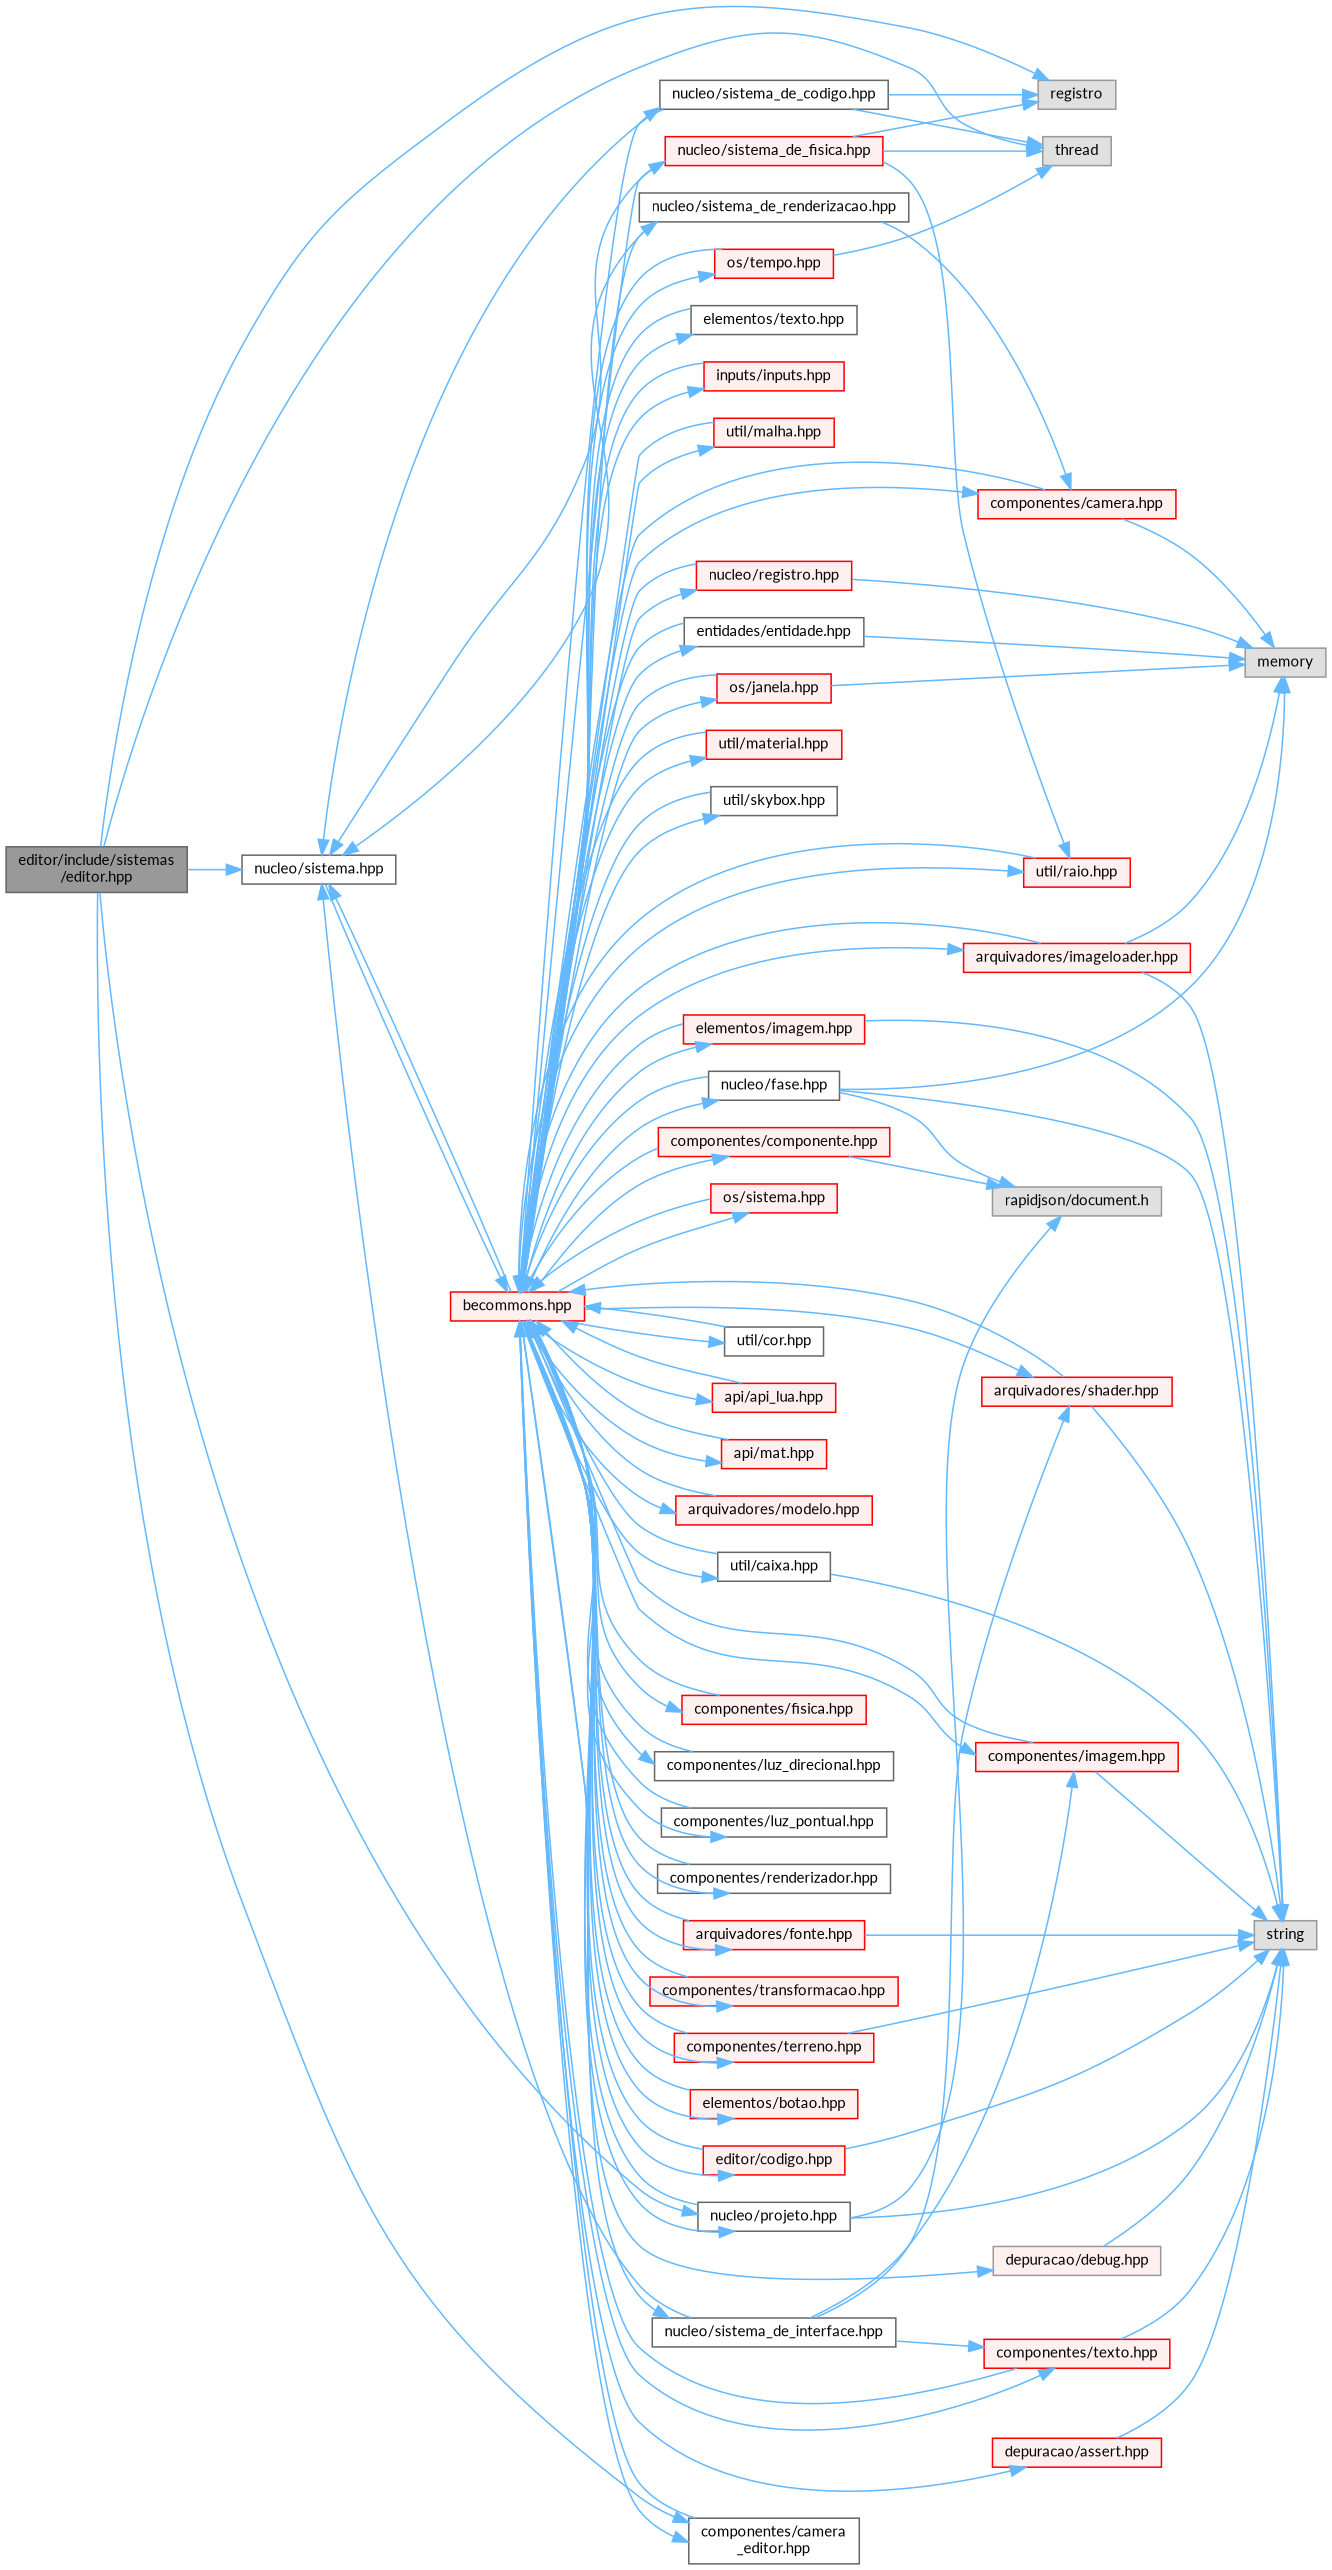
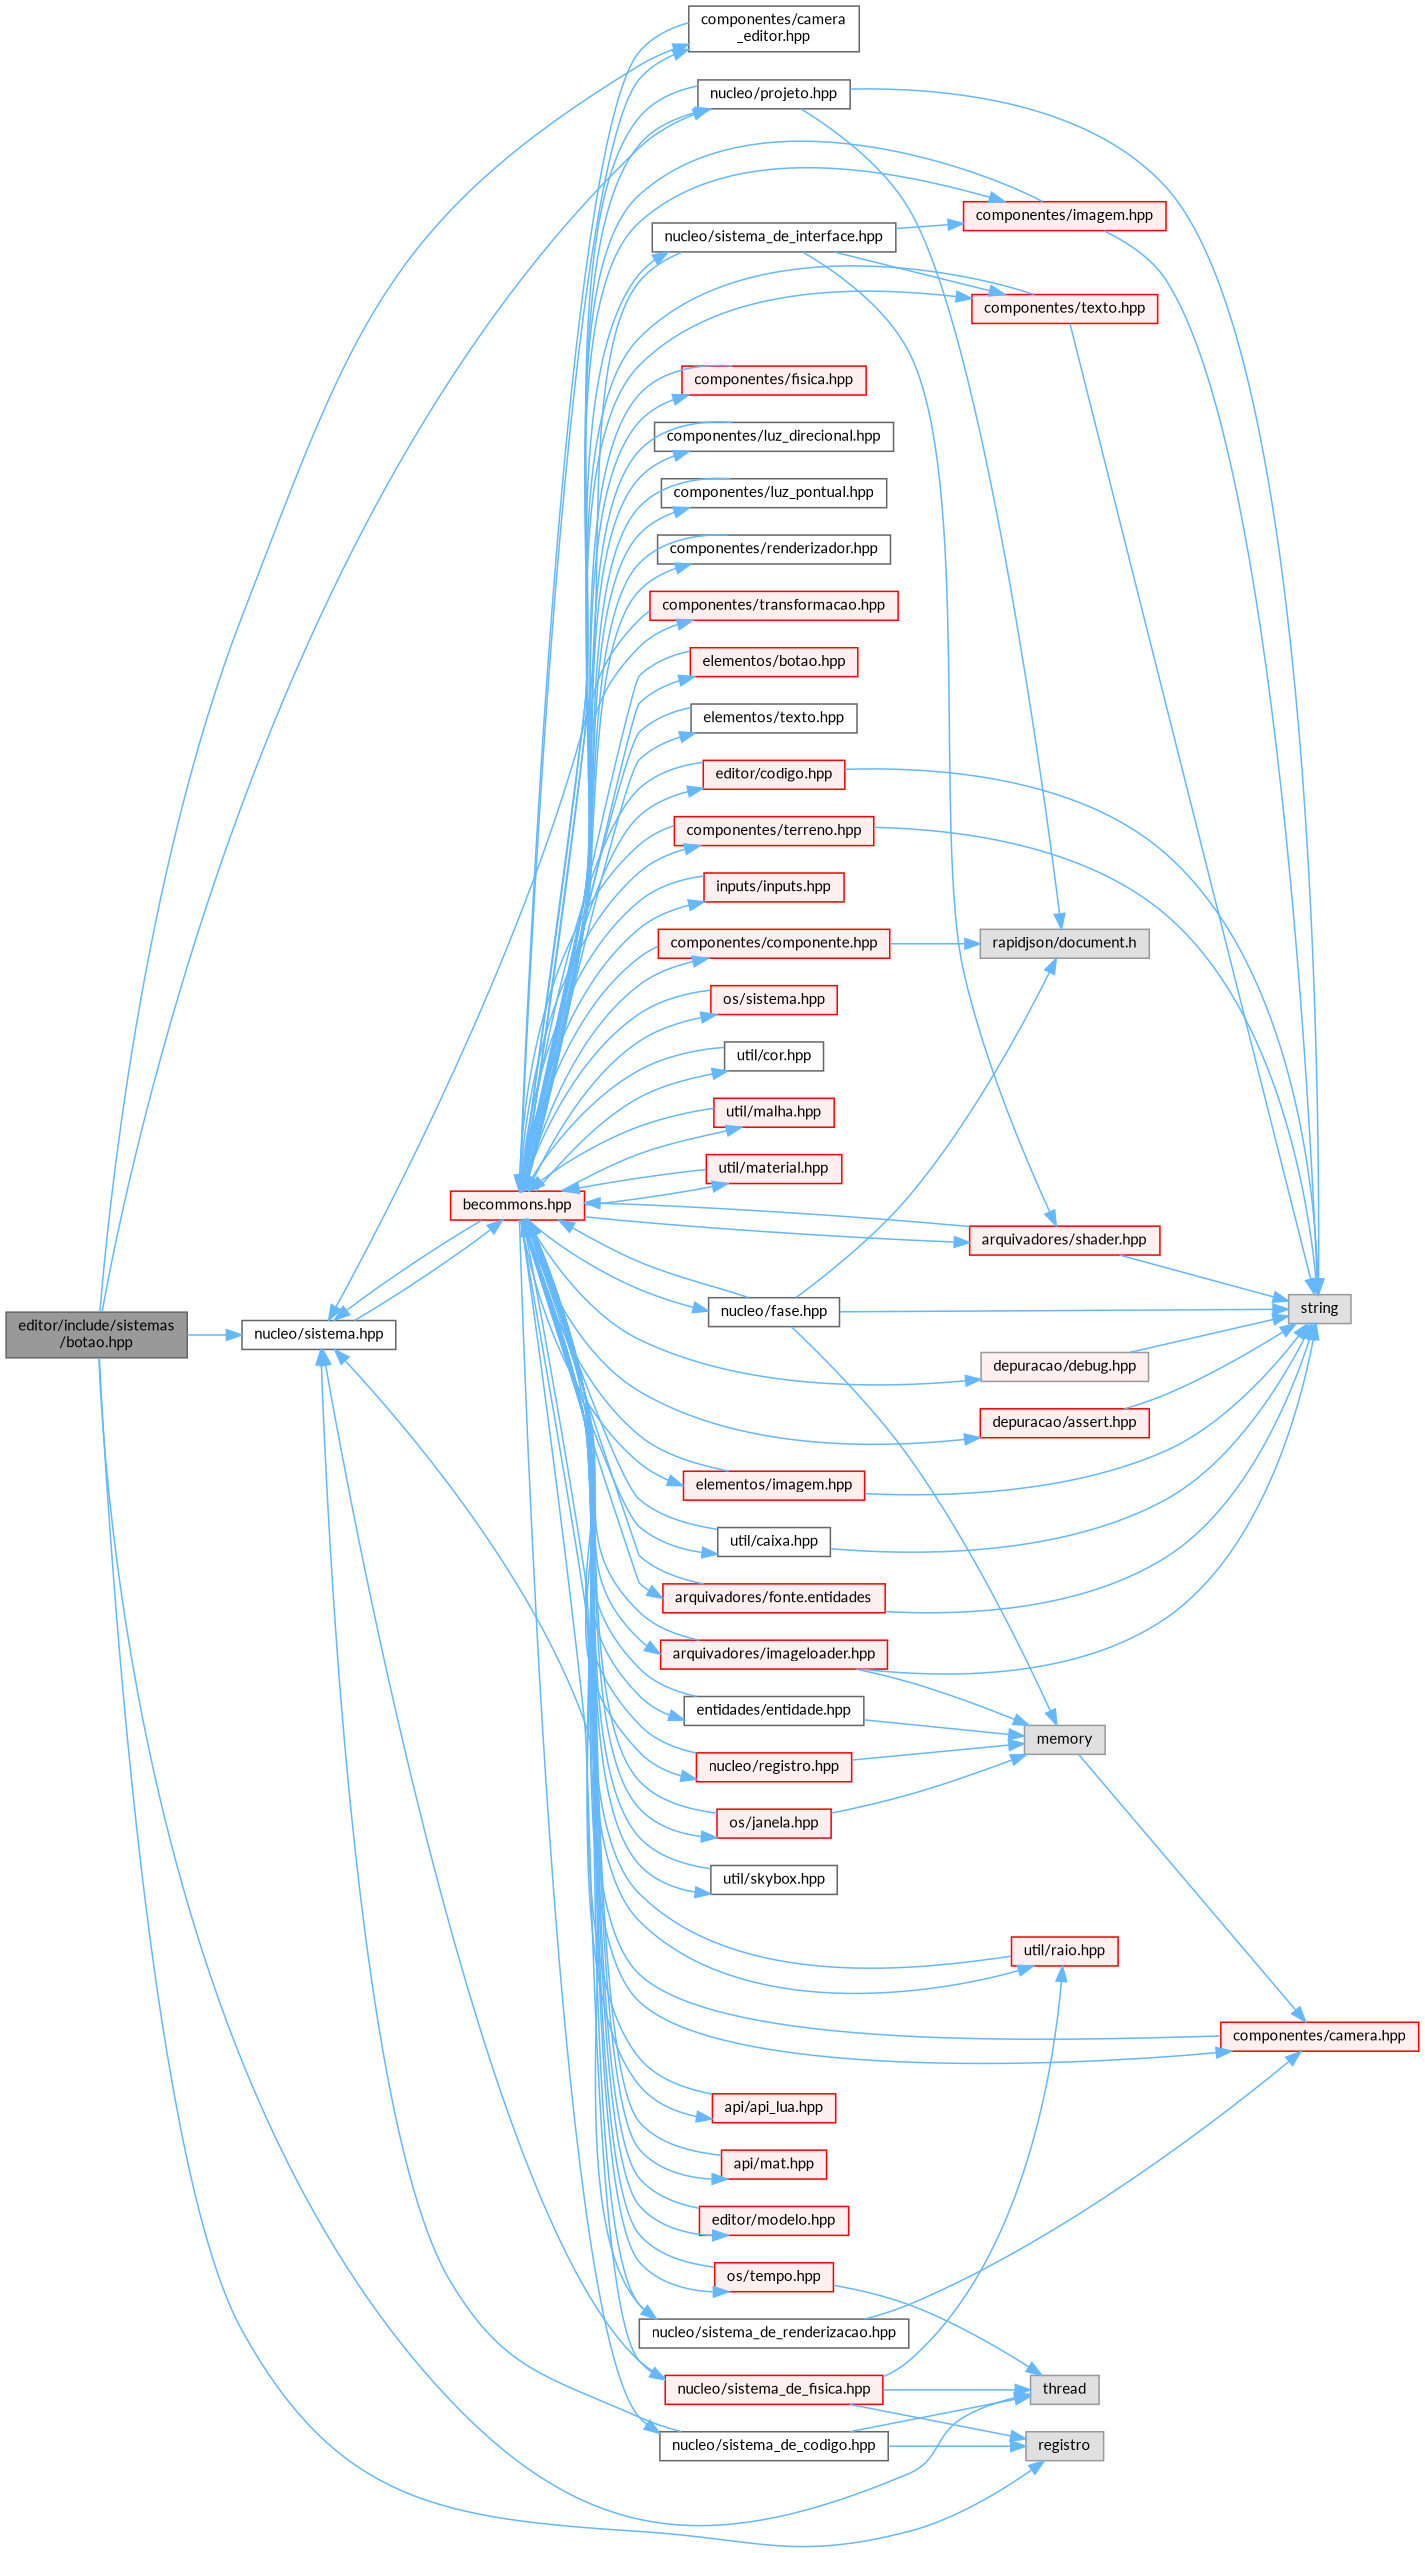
(1203, 565) -> (1187, 1882)
(97, 870) -> (97, 1335)
(774, 1511) -> (774, 2221)
(774, 1935) -> (774, 1598)
